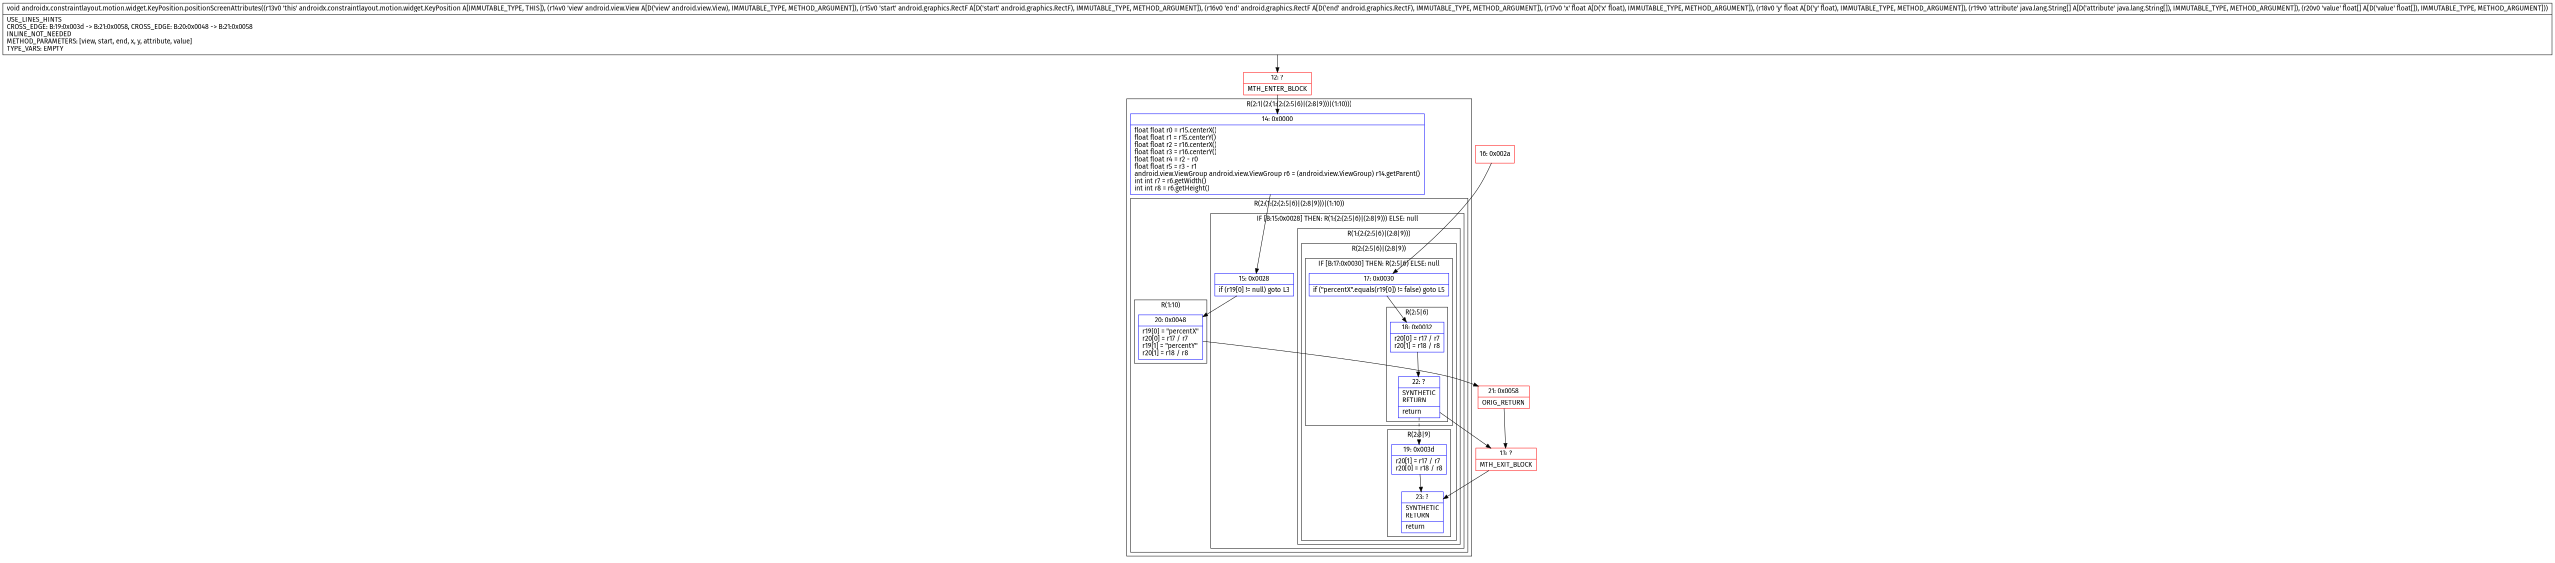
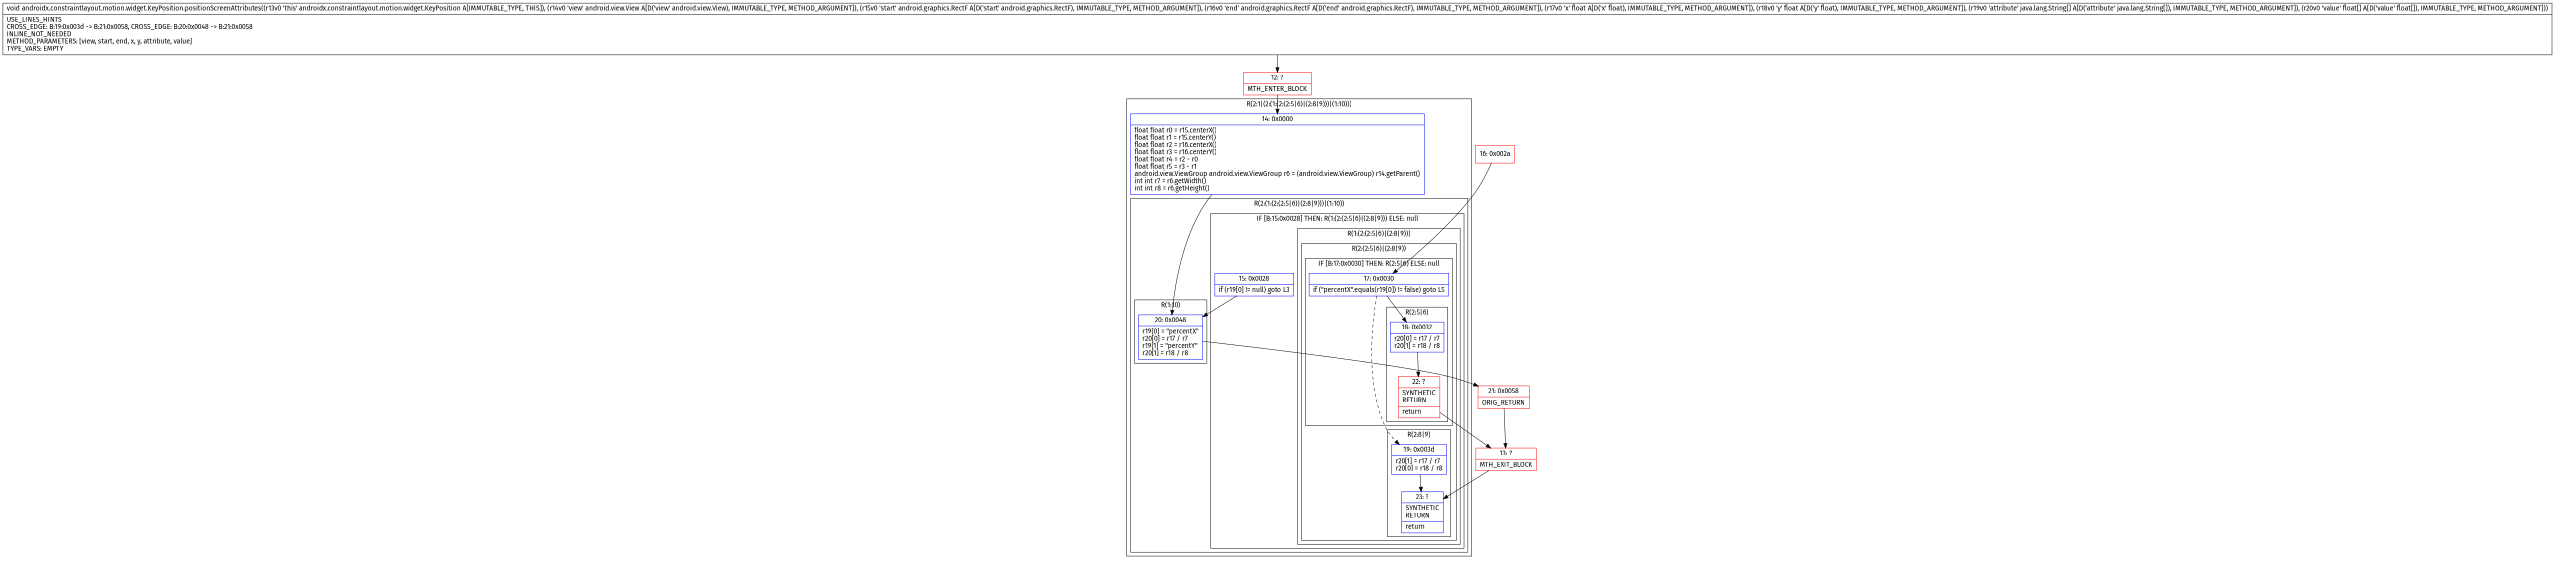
(1264, 232) -> (1184, 249)
(1419, 397) -> (1419, 397)
(1419, 433) -> (1372, 371)
